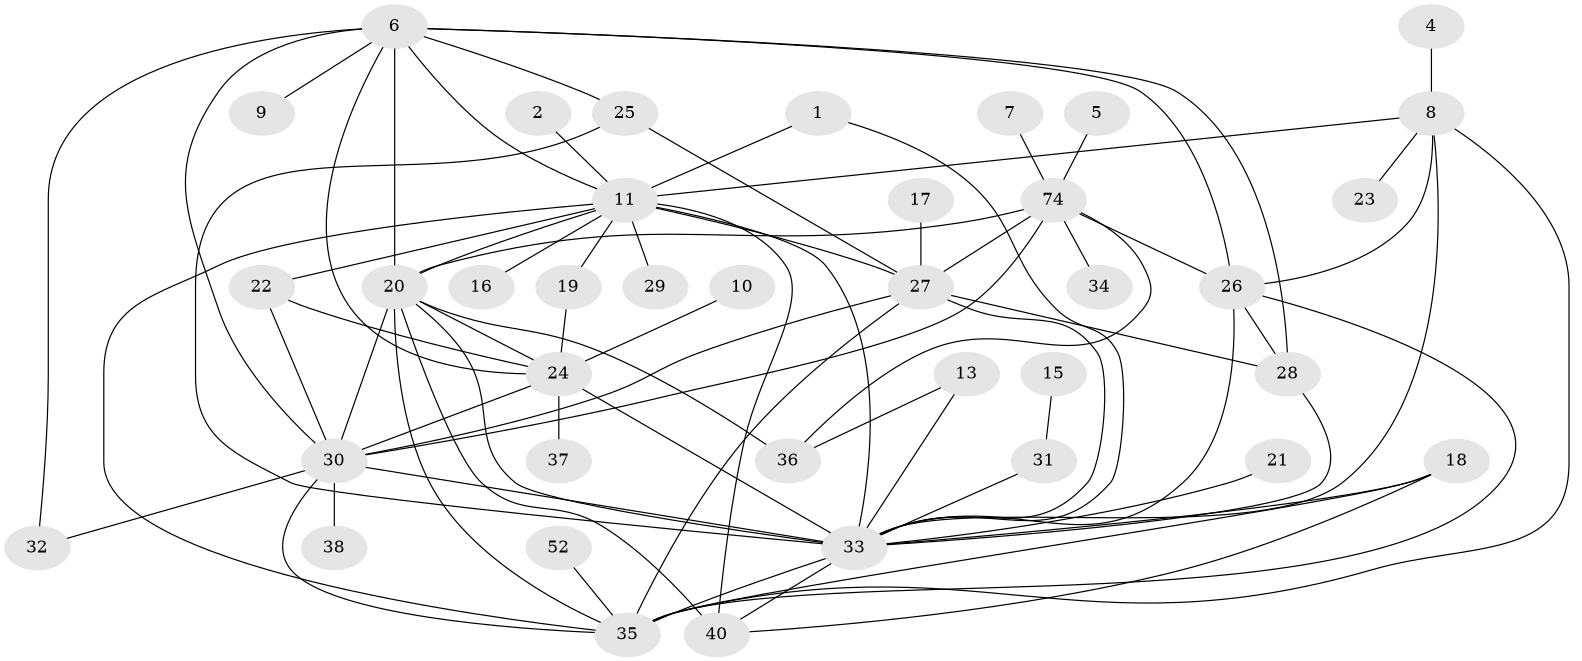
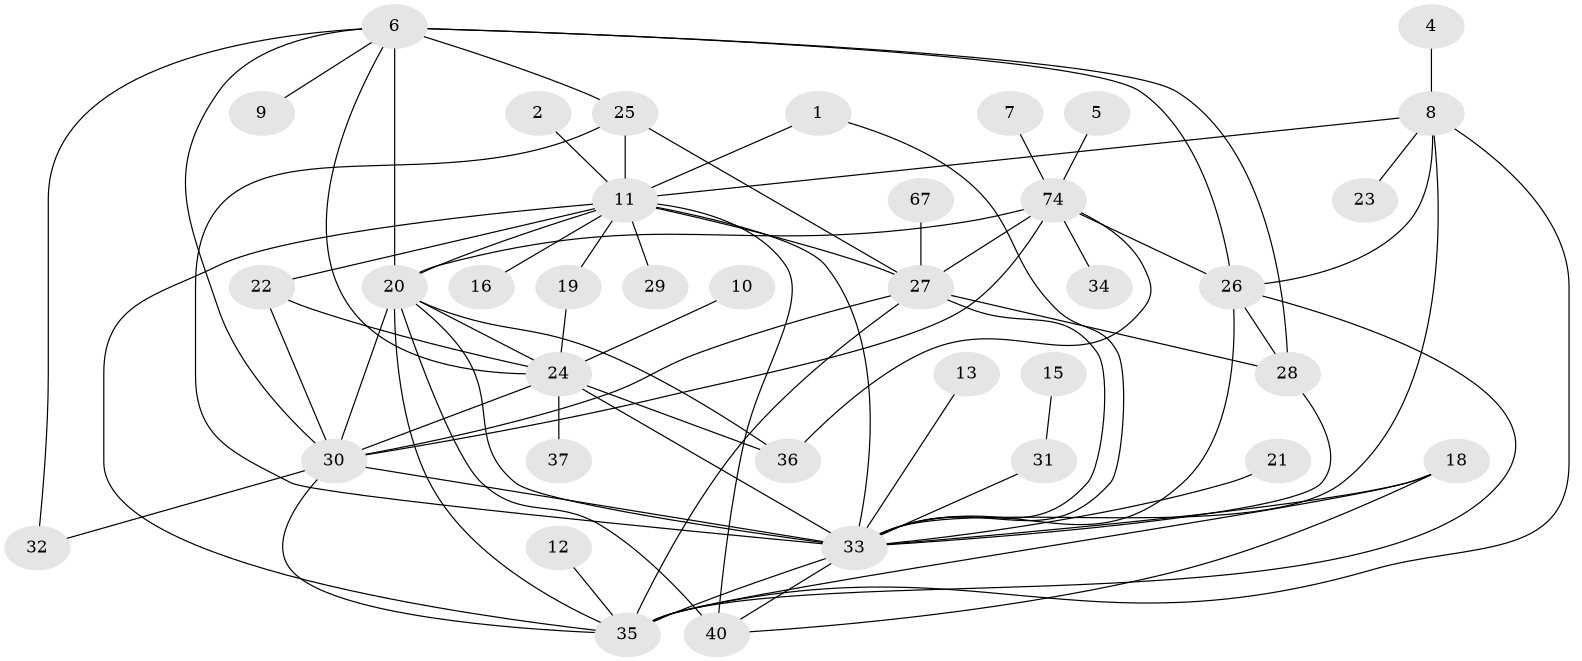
(492, 133) -> (625, 157)
(921, 200) -> (921, 200)
(877, 418) -> (674, 418)
(334, 548) -> none
(559, 548) -> (559, 548)
